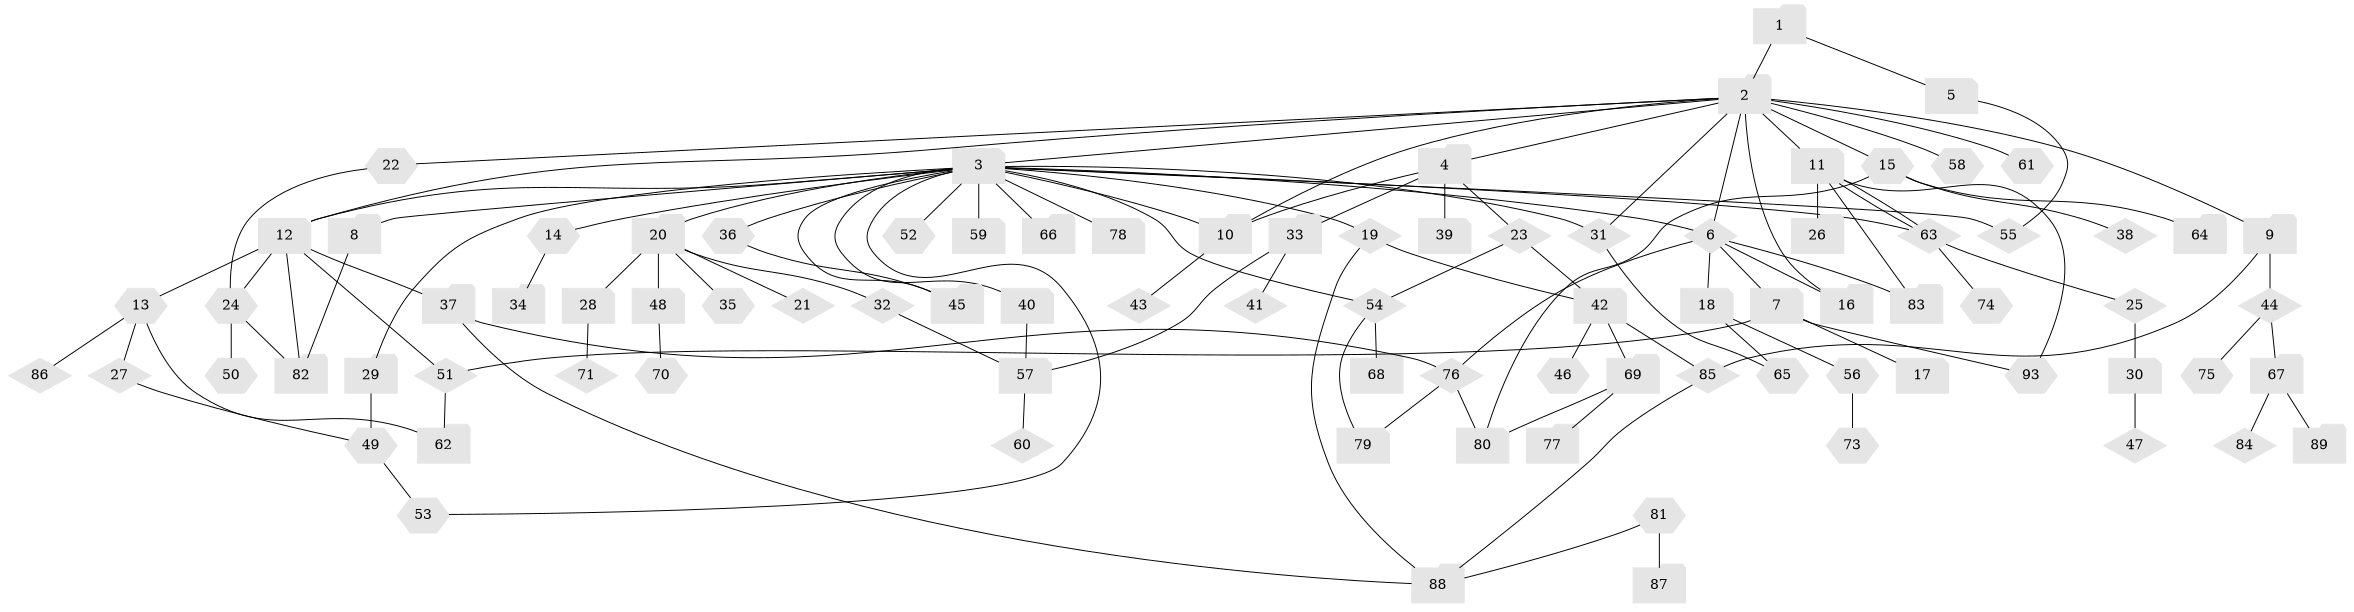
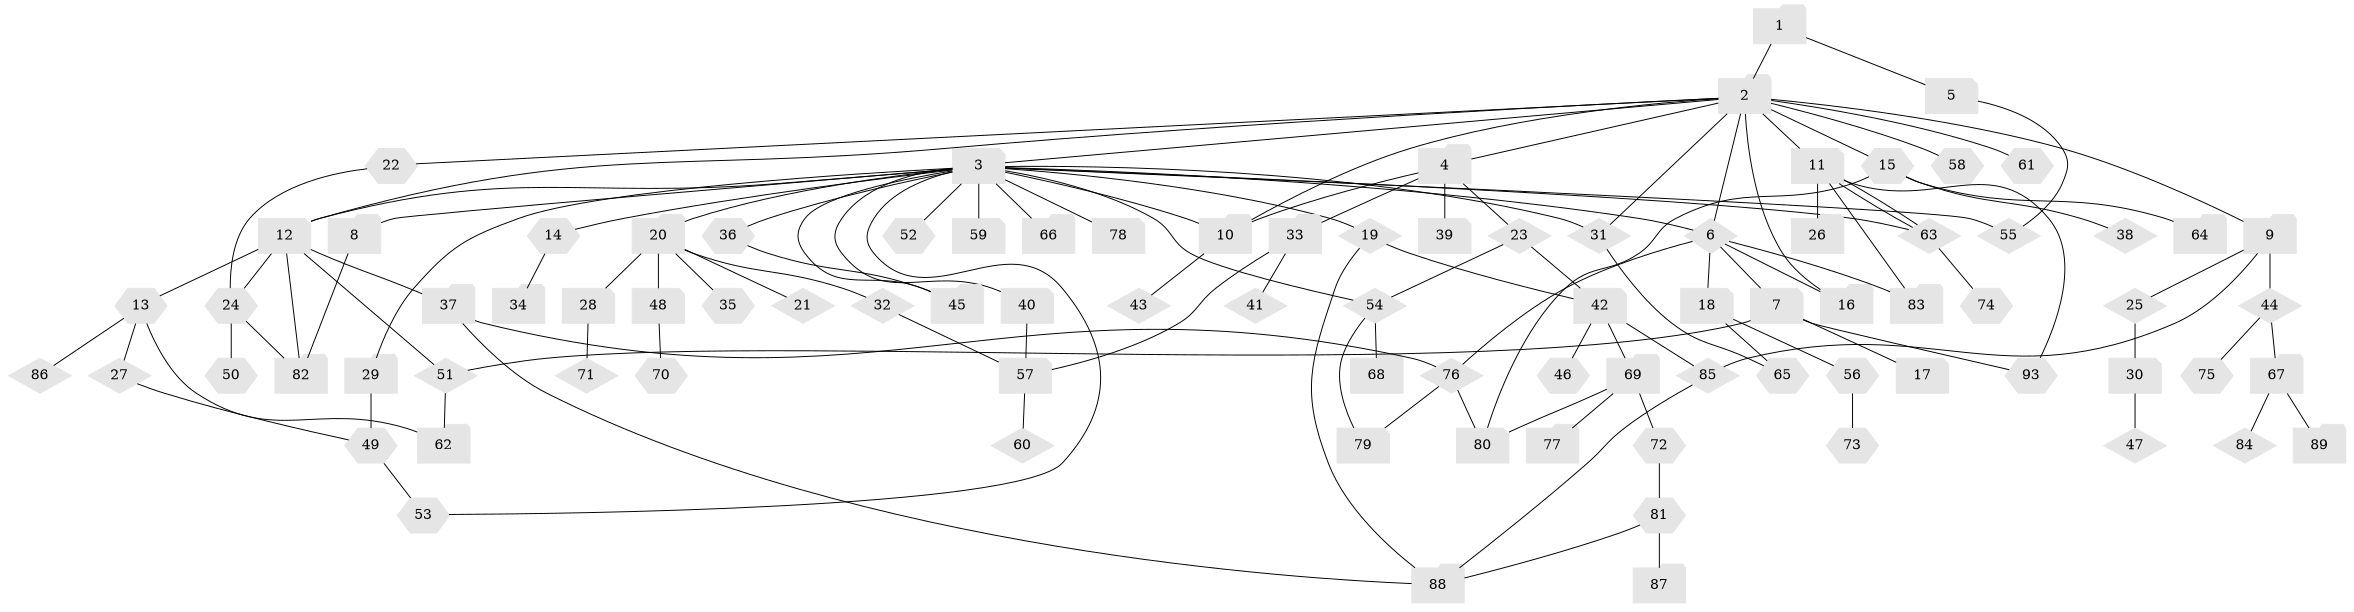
(2030, 274) -> (2197, 274)
none -> (1659, 446)
